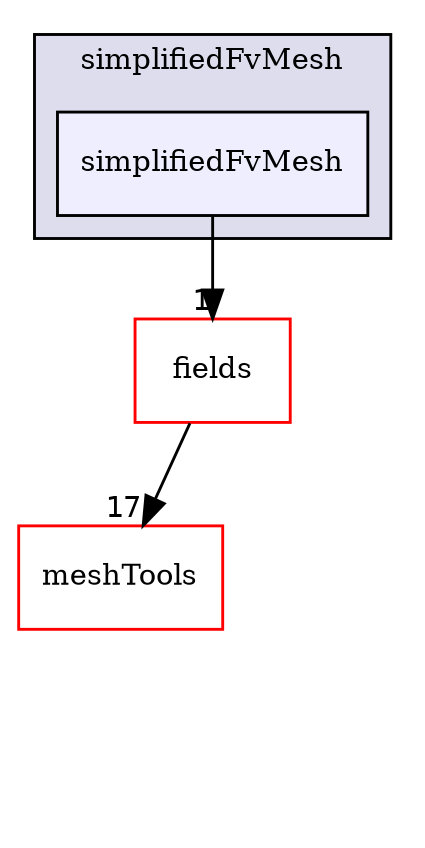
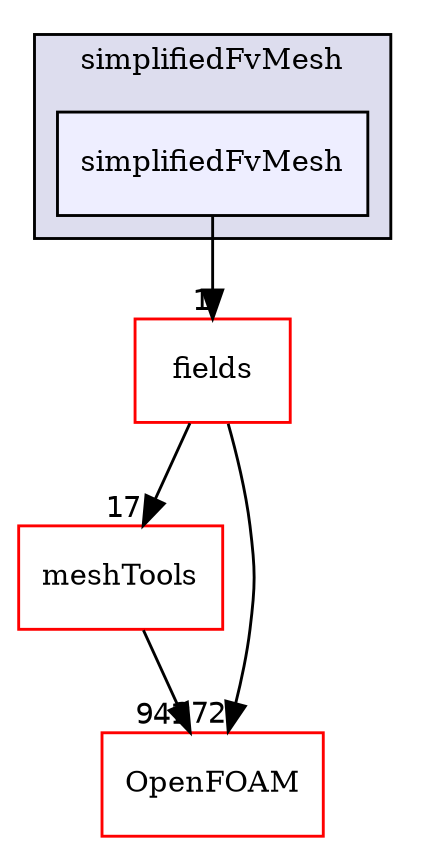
none -> (213, 784)
